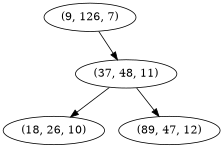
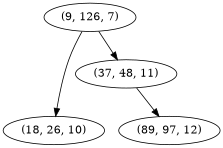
(93, 100) -> (66, 69)
(169, 130) -> (169, 130)
